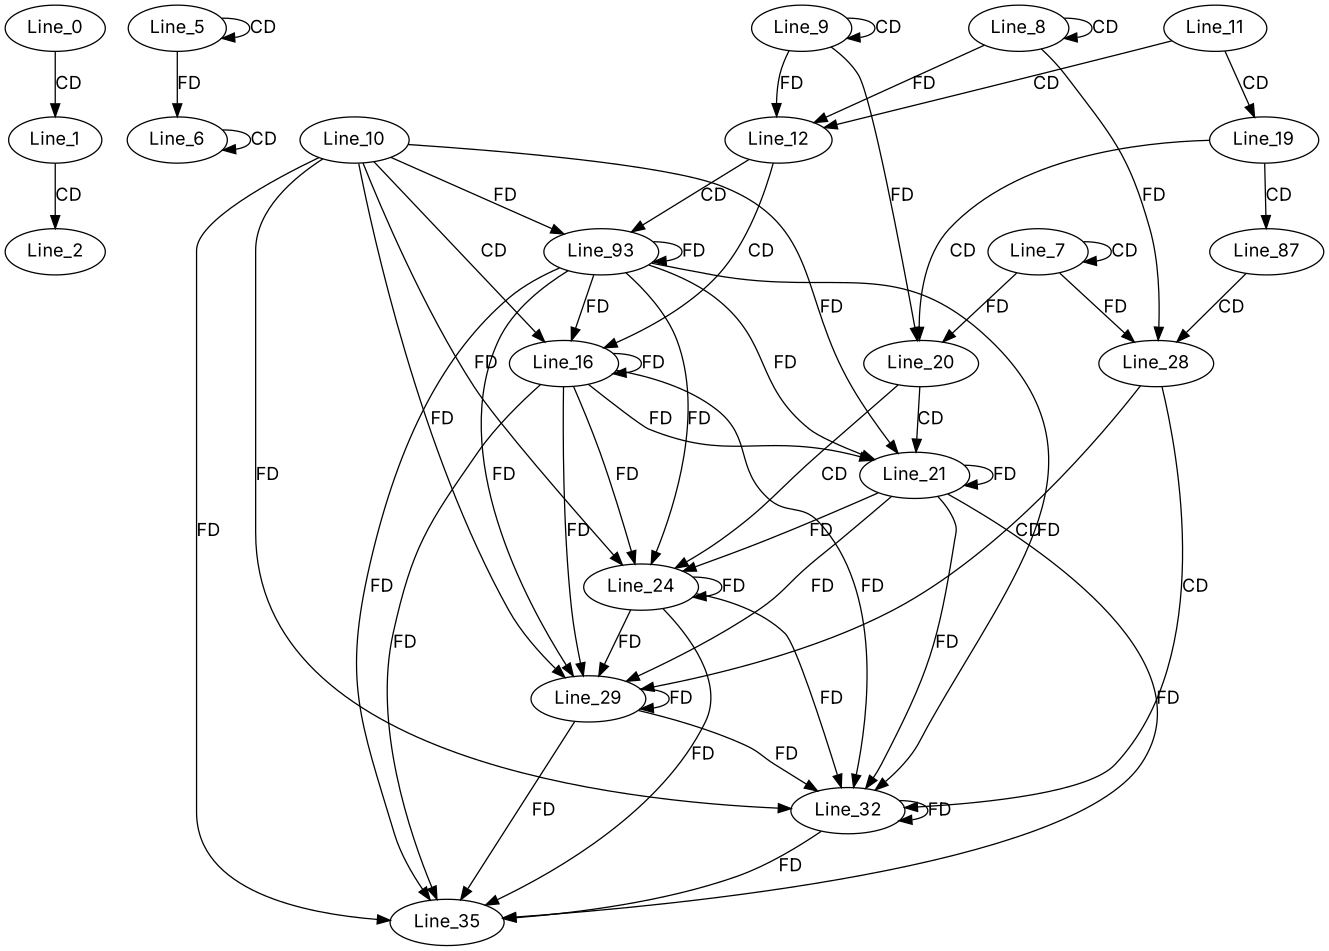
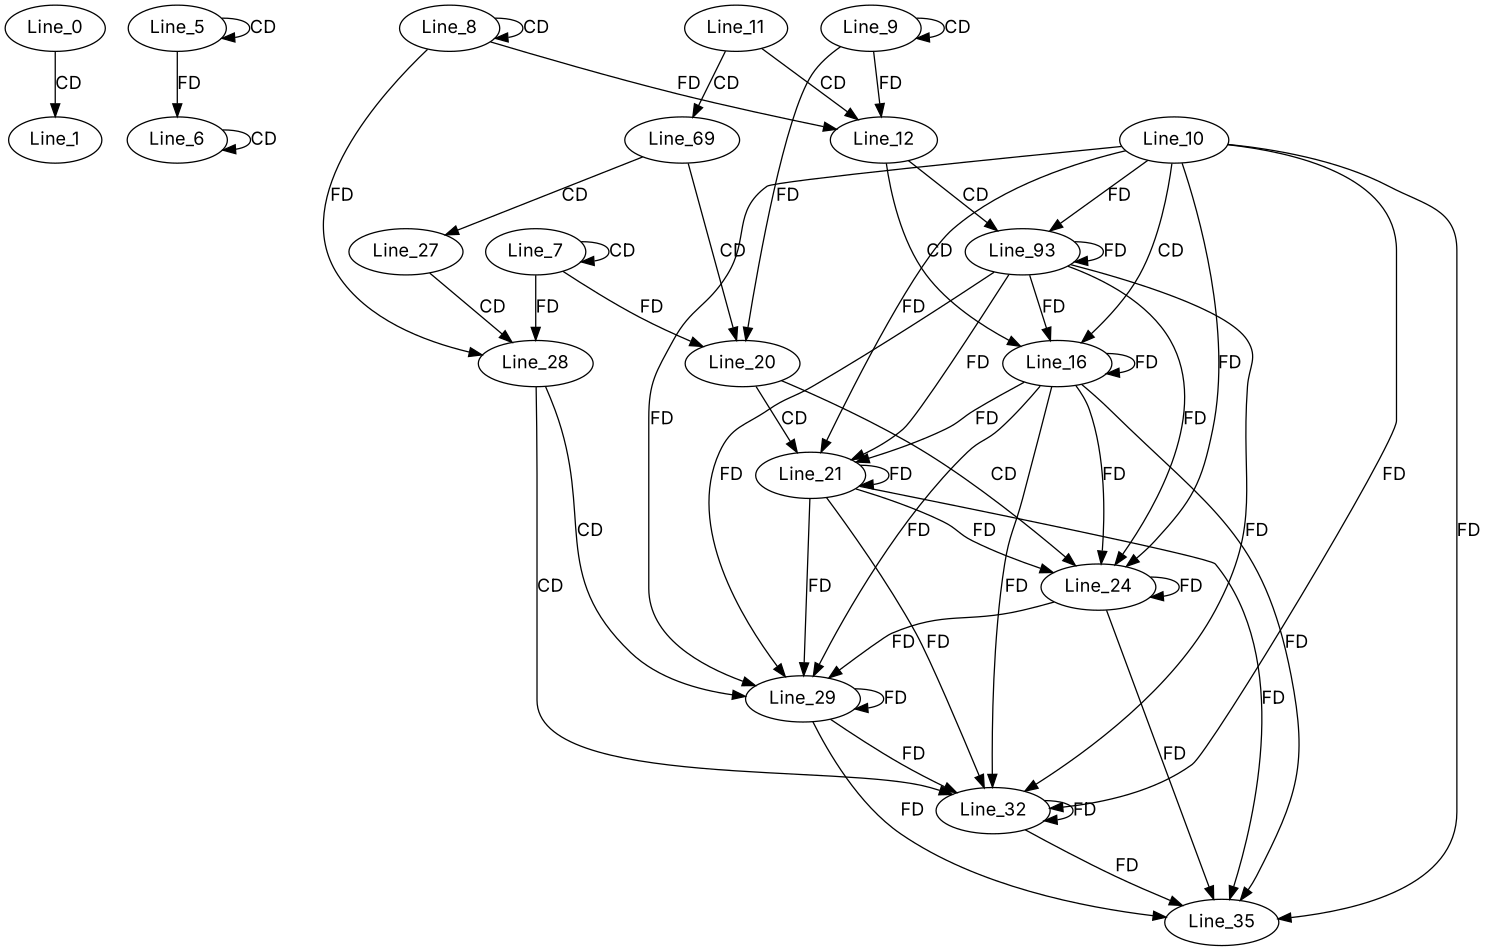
(1264, 140) -> (682, 140)
(55, 252) -> none
(1267, 252) -> (406, 252)
(373, 551) -> none
(799, 663) -> none
